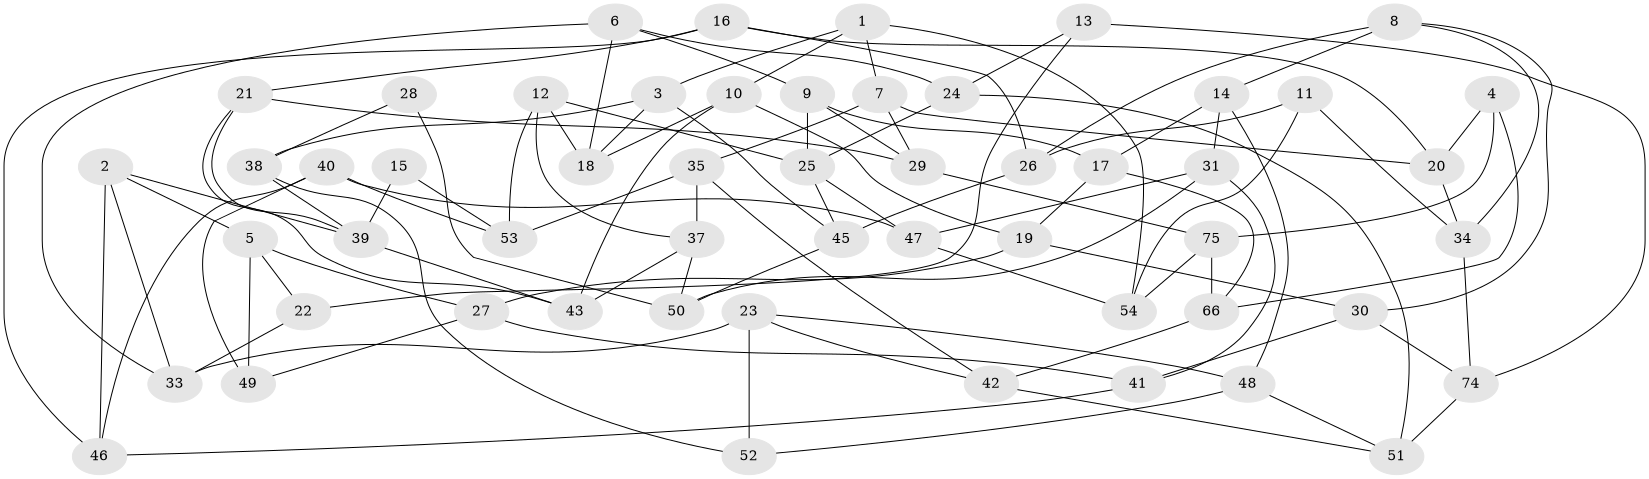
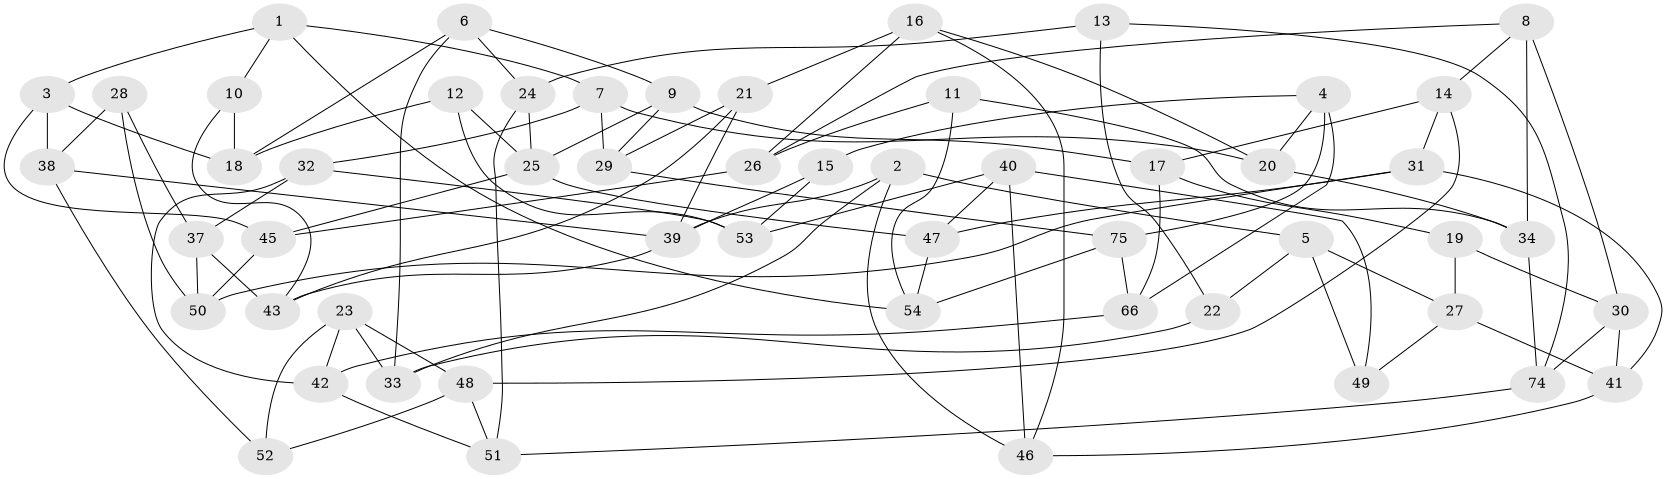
none -> (1080, 109)
(697, 167) -> (307, 167)
(872, 178) -> none
(563, 199) -> (156, 168)
